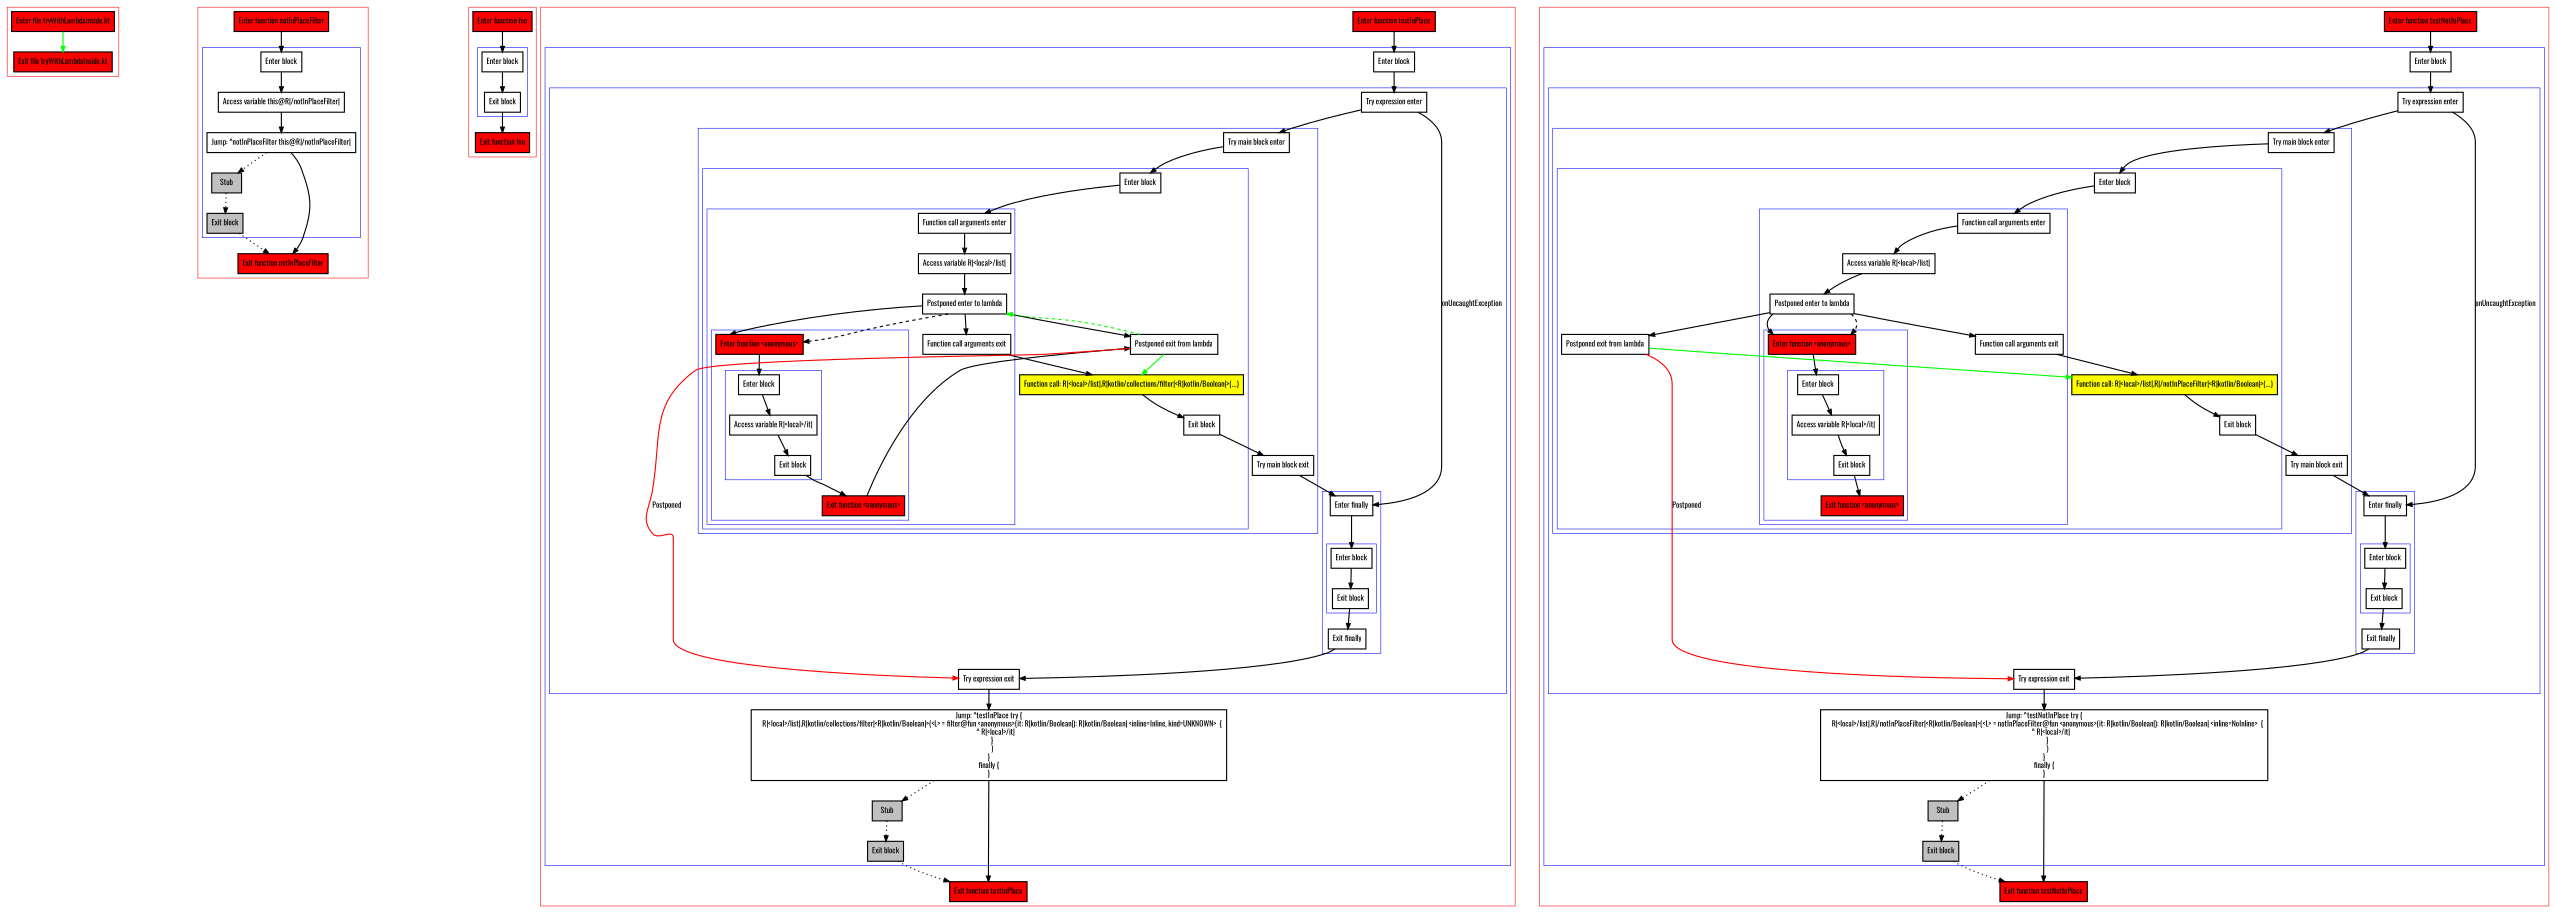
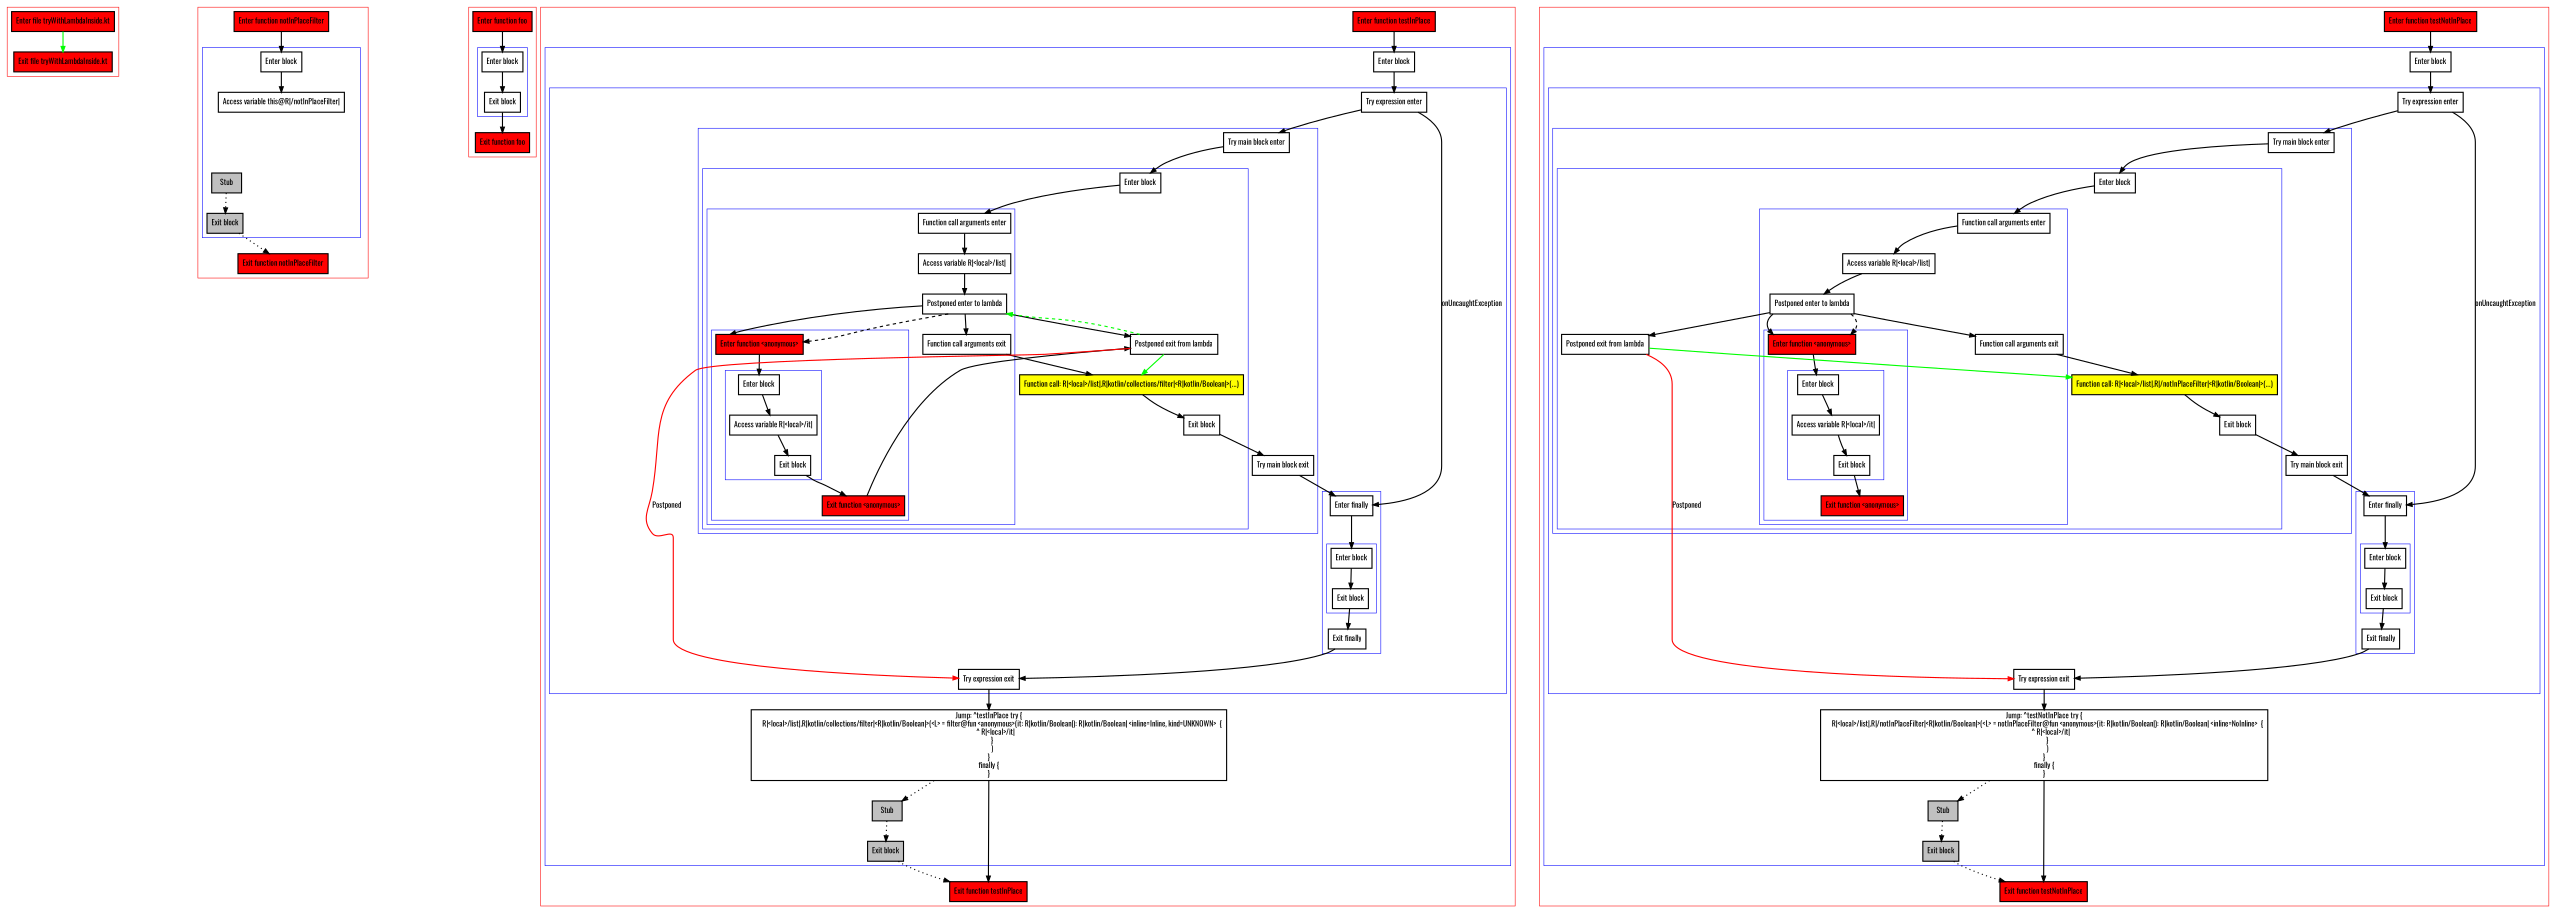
(281, 143) -> none
